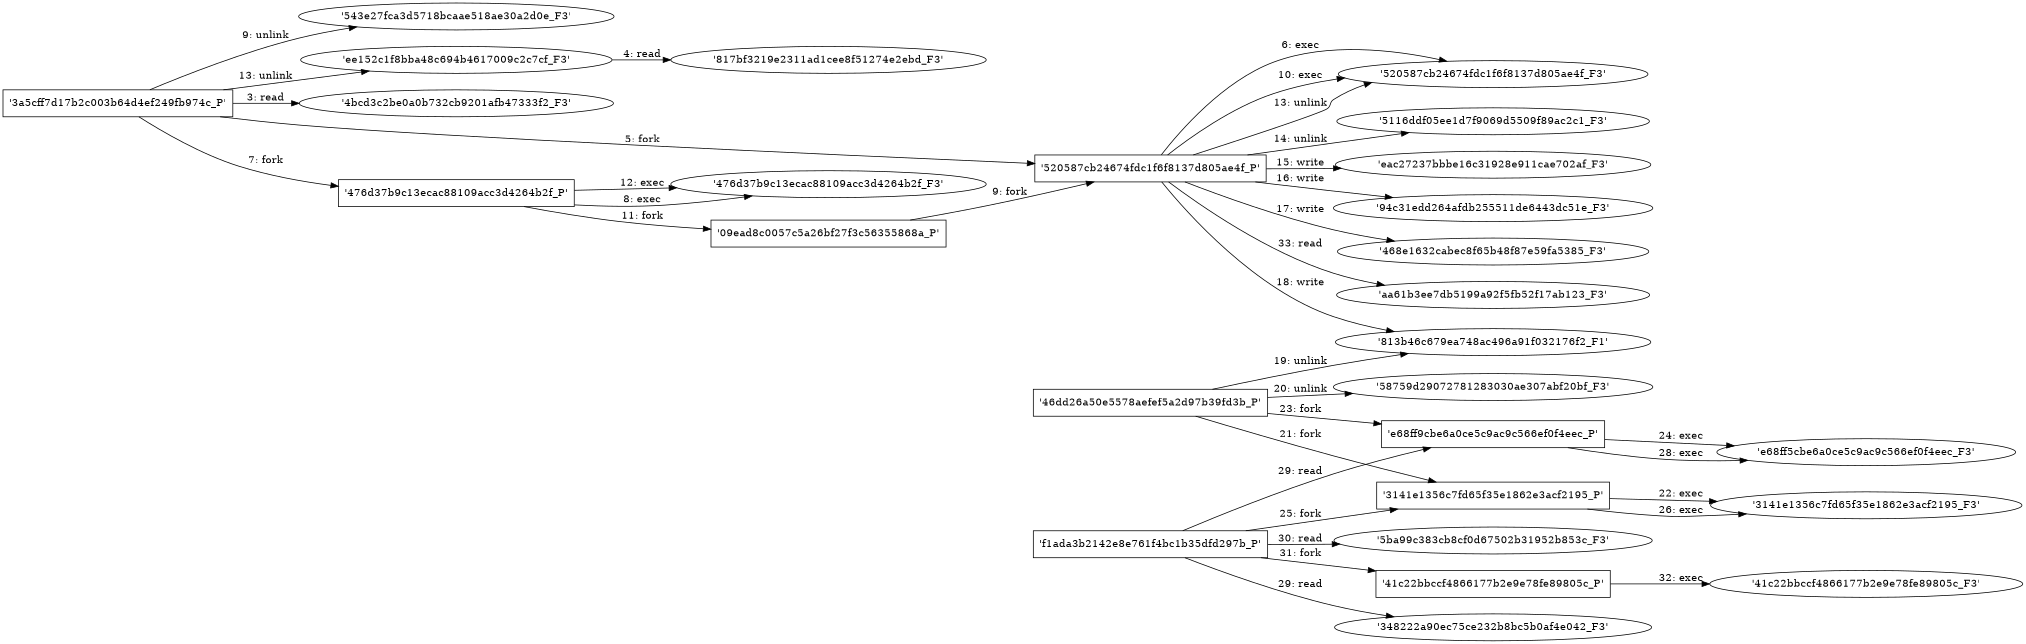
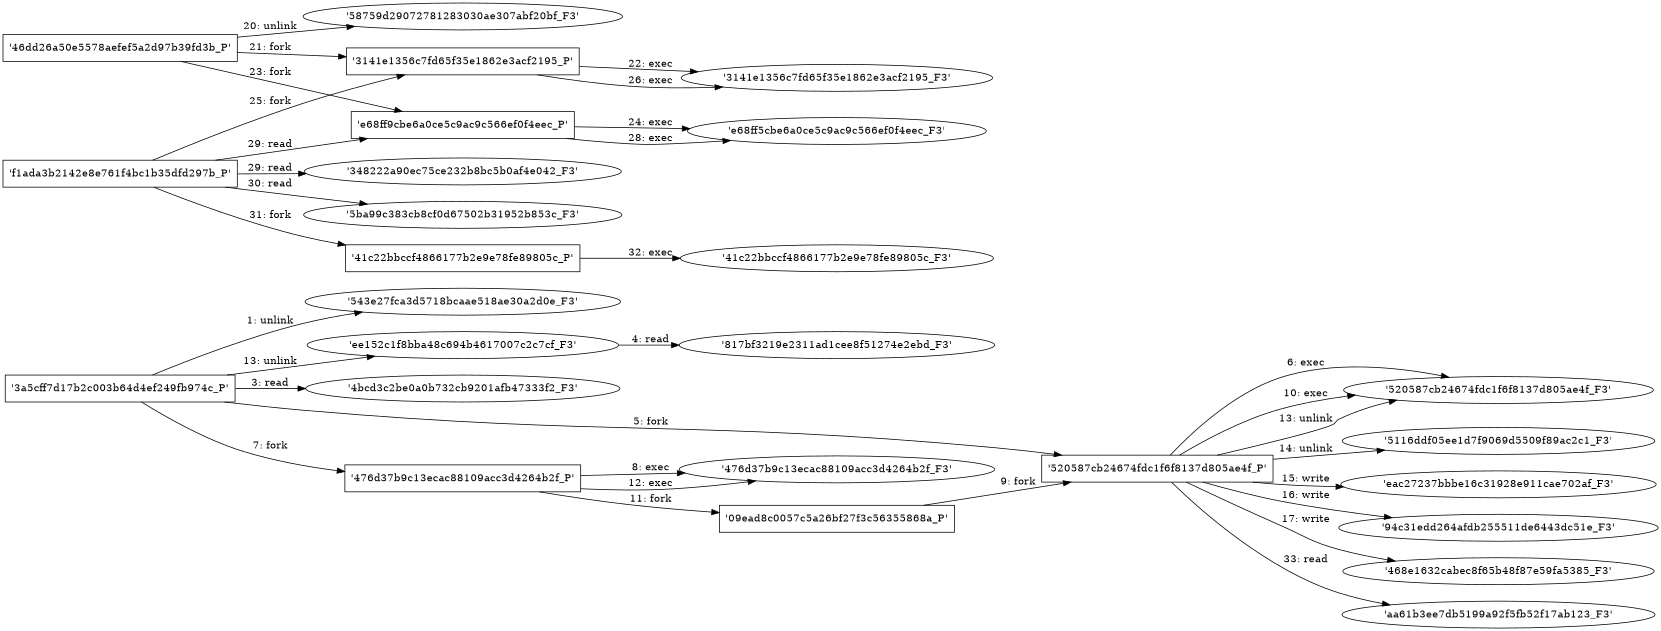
(266, 36) -> (270, 321)
(456, 60) -> (463, 345)
(1493, 342) -> none
